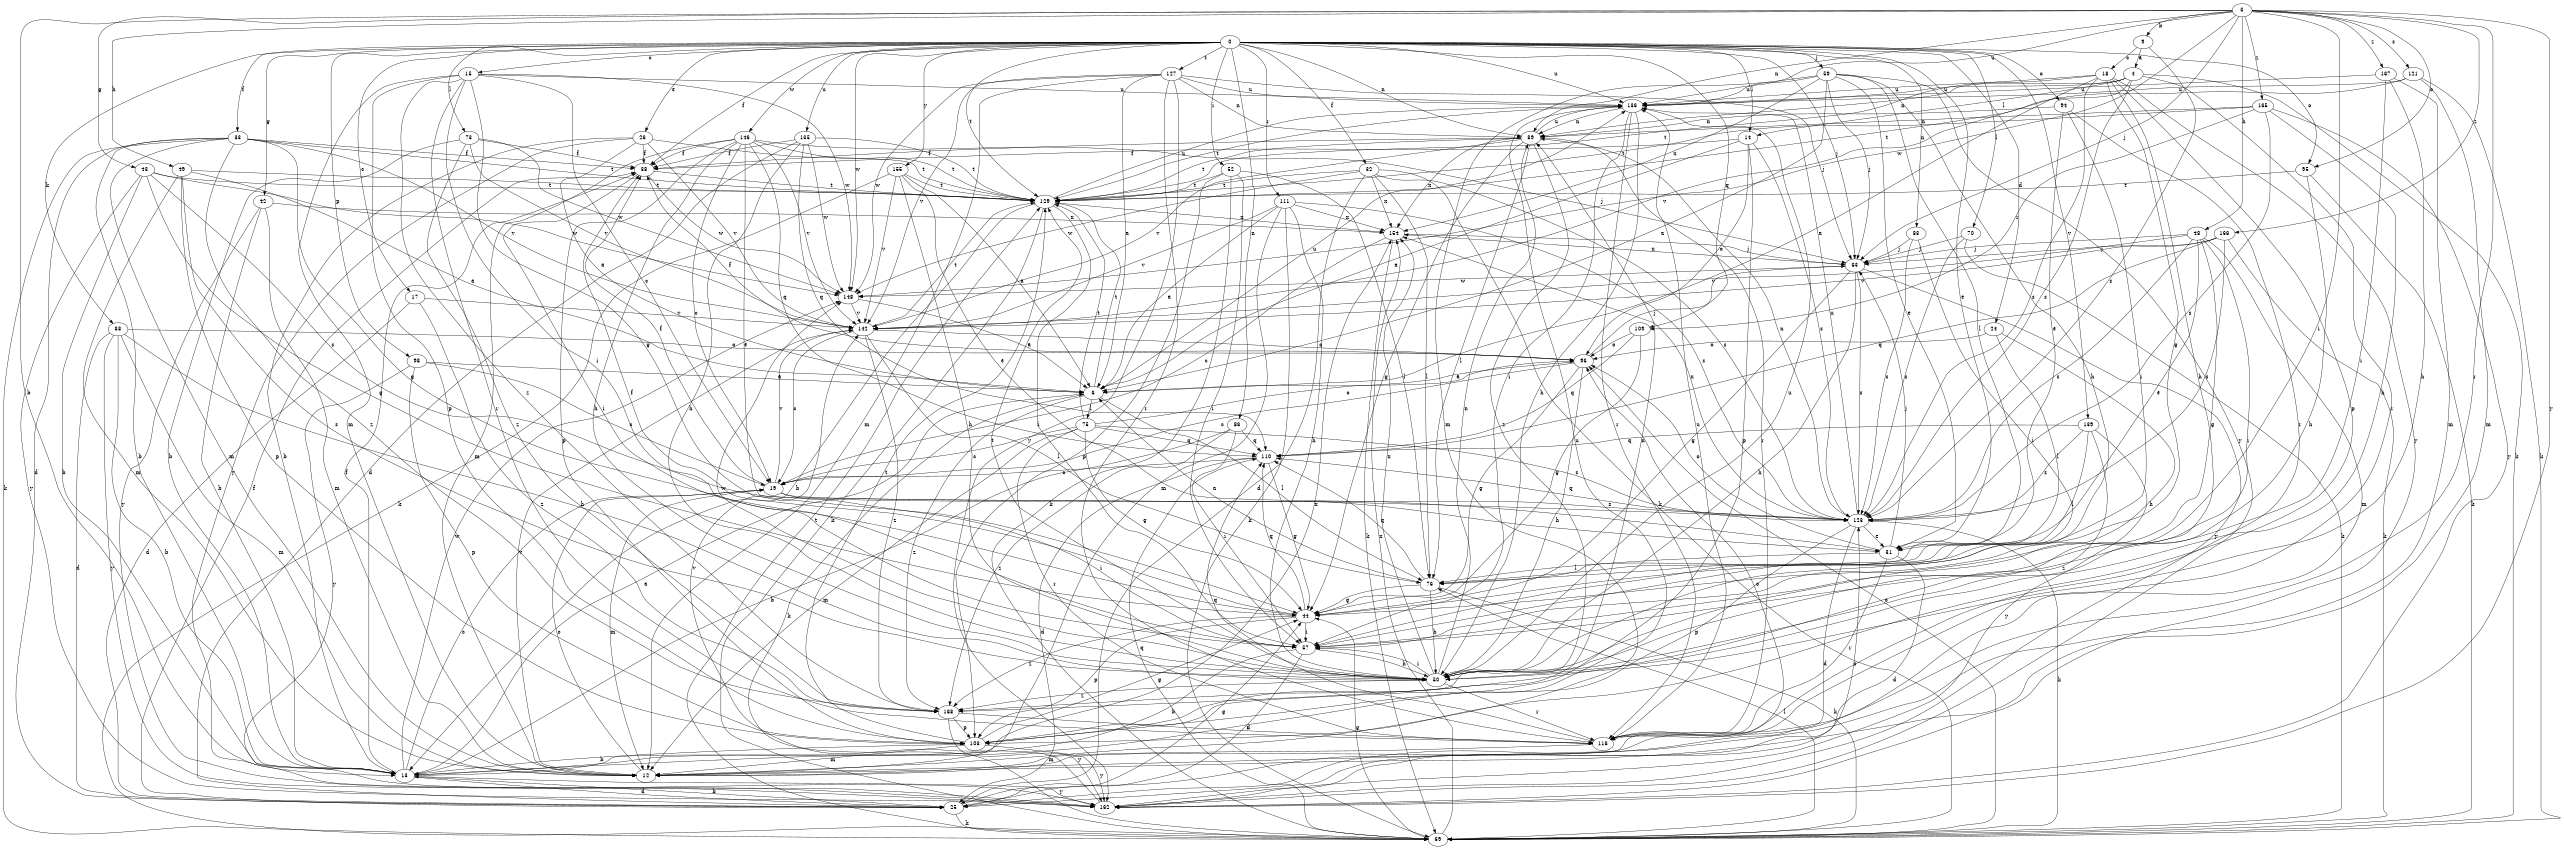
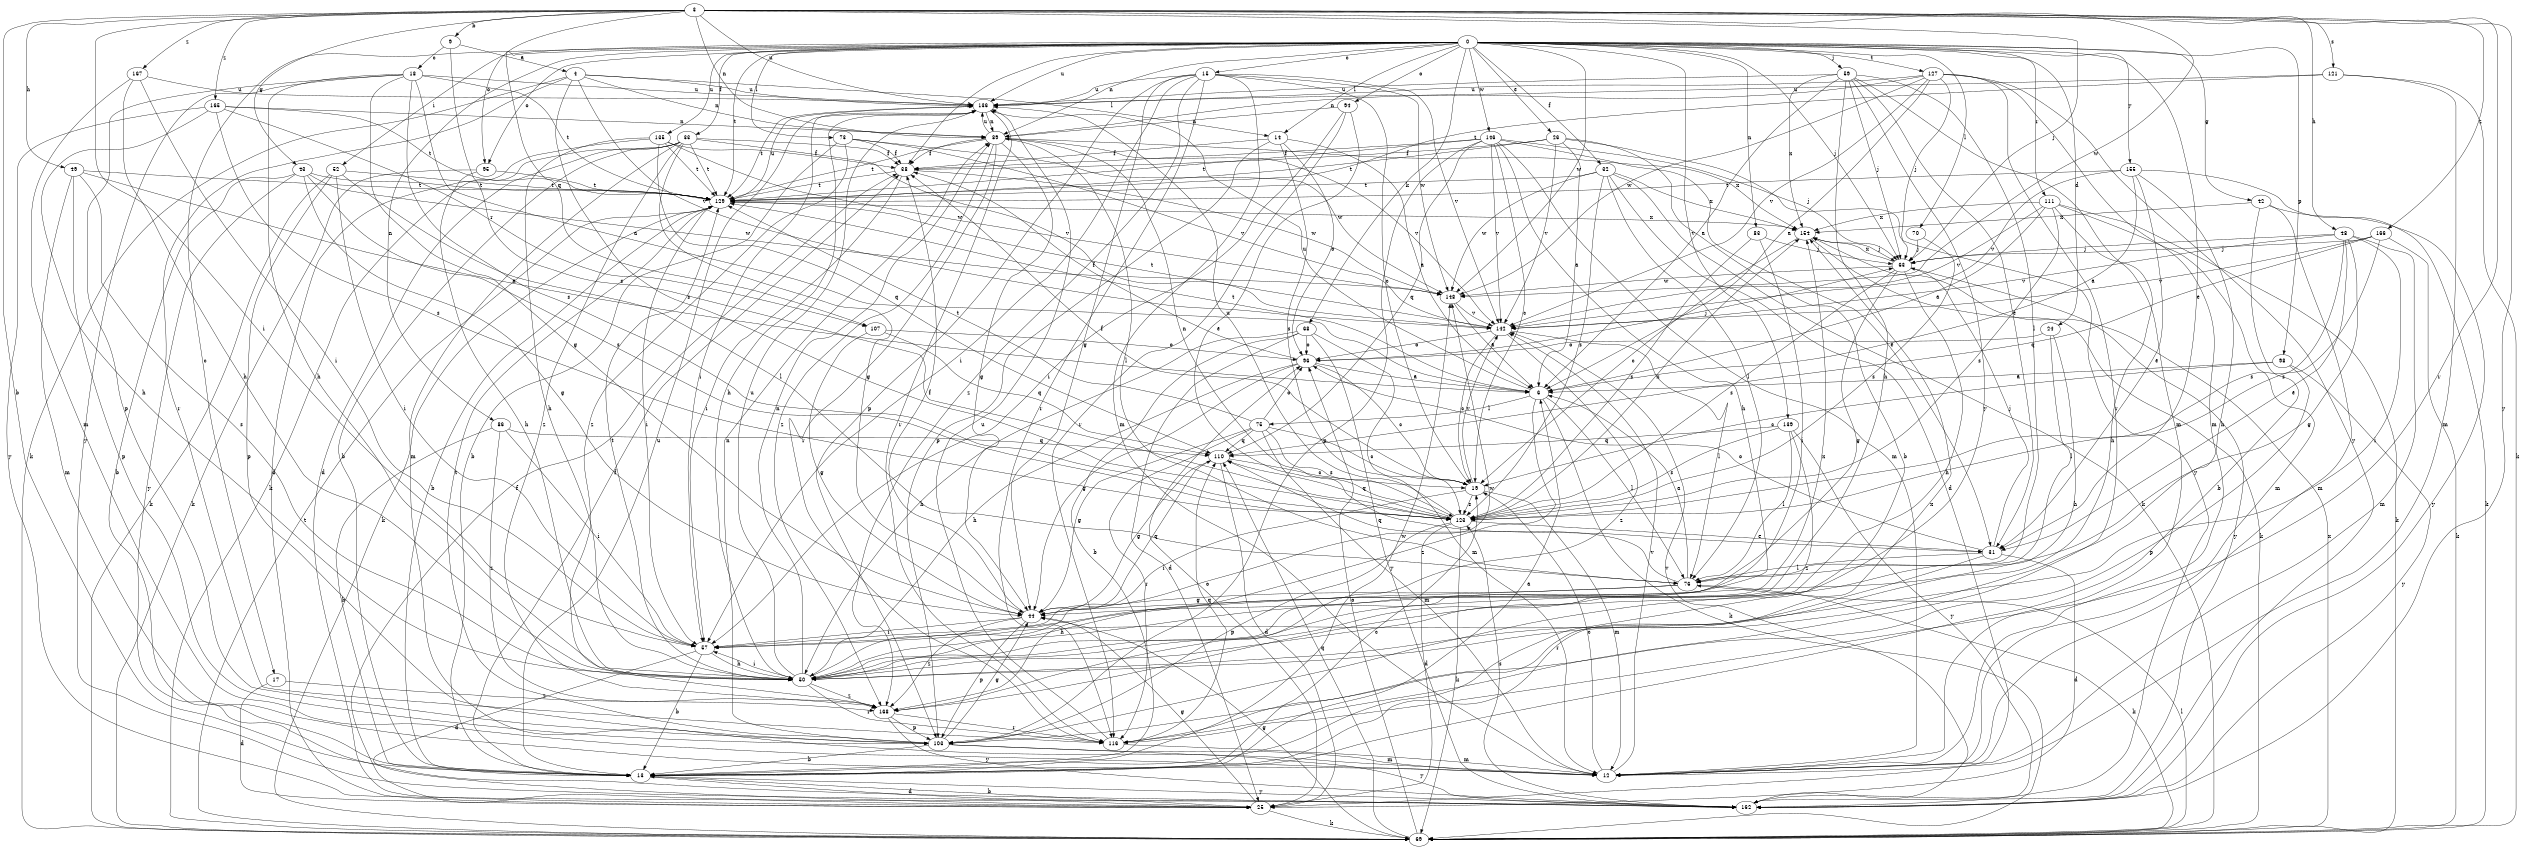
(648, 314) -> (1428, 109)
(1640, 329) -> (876, 329)
(2022, 668) -> (1652, 605)
(2282, 818) -> none
